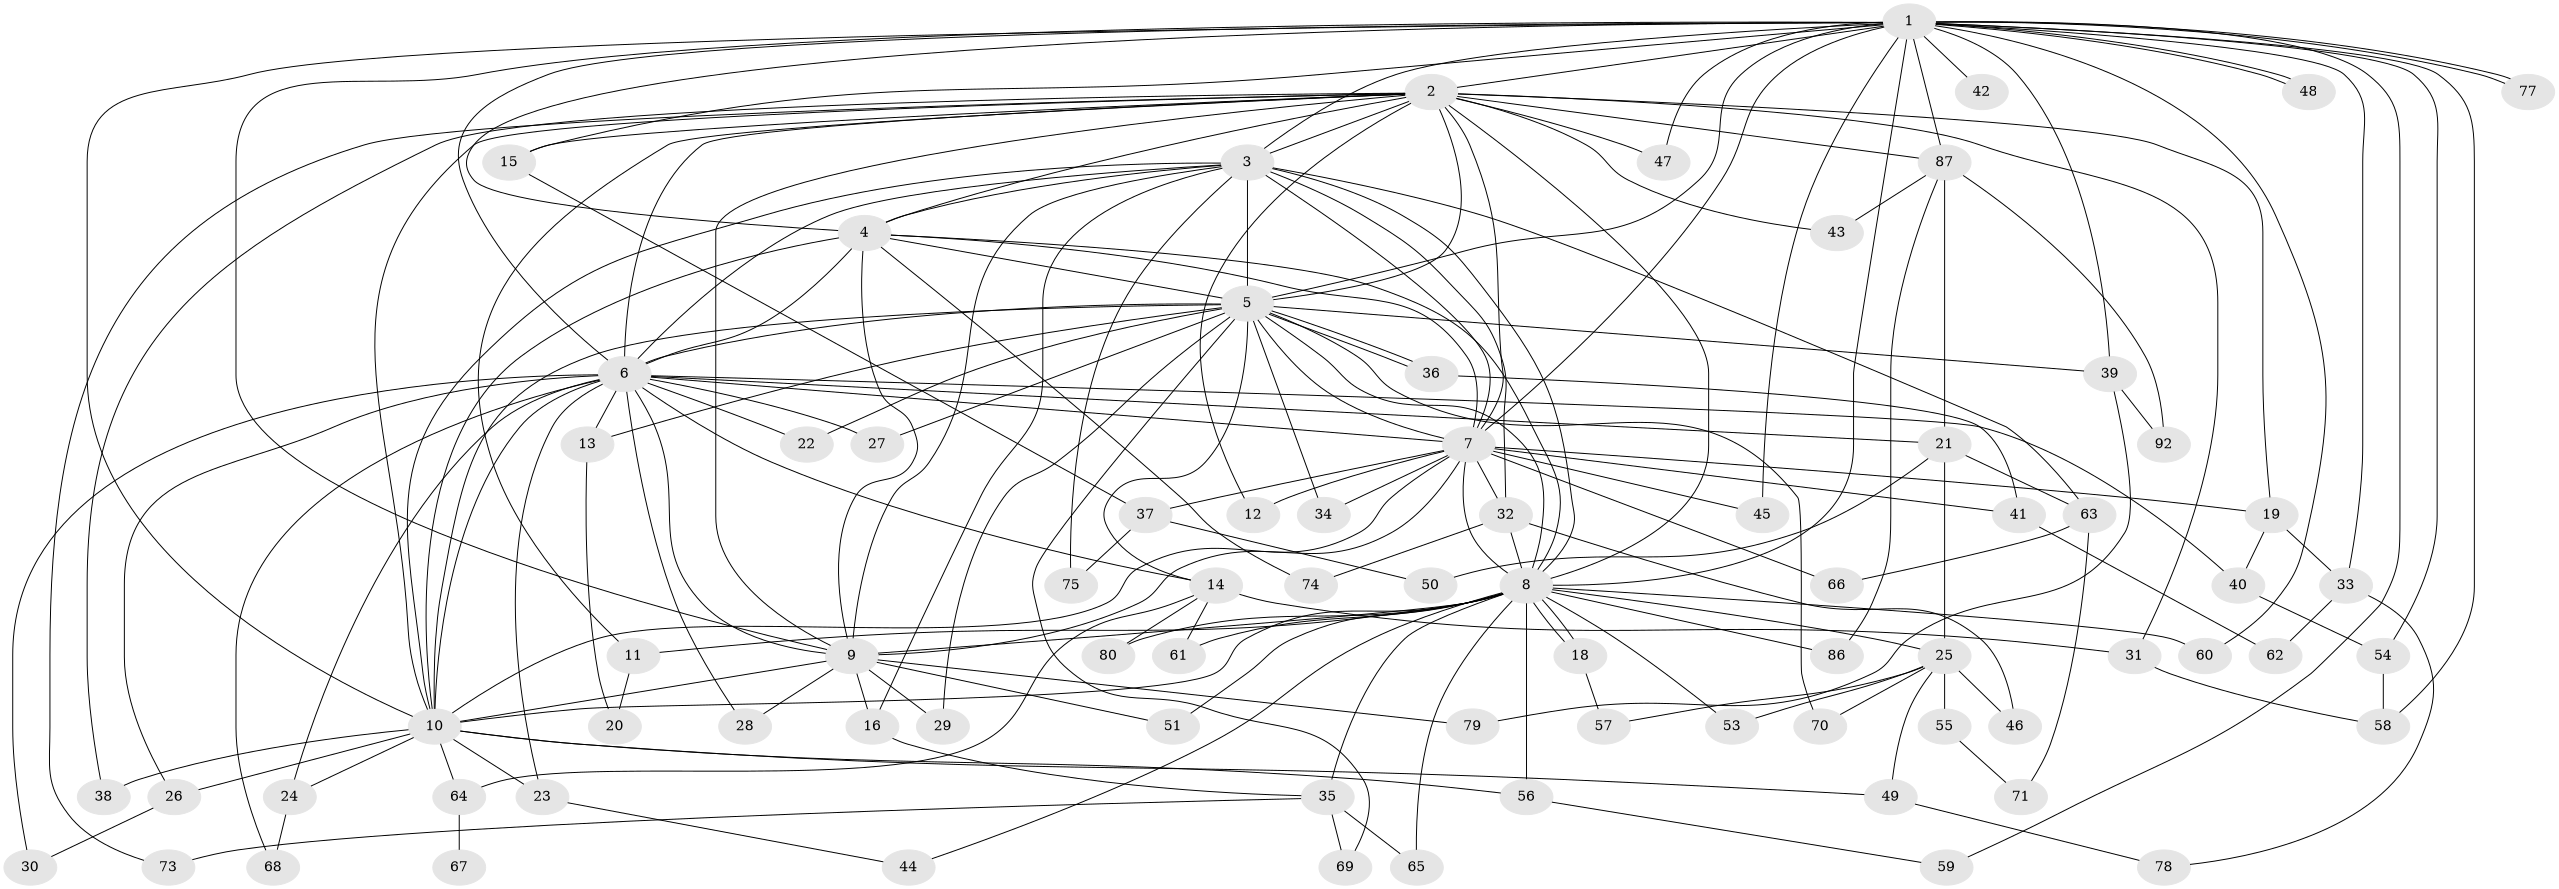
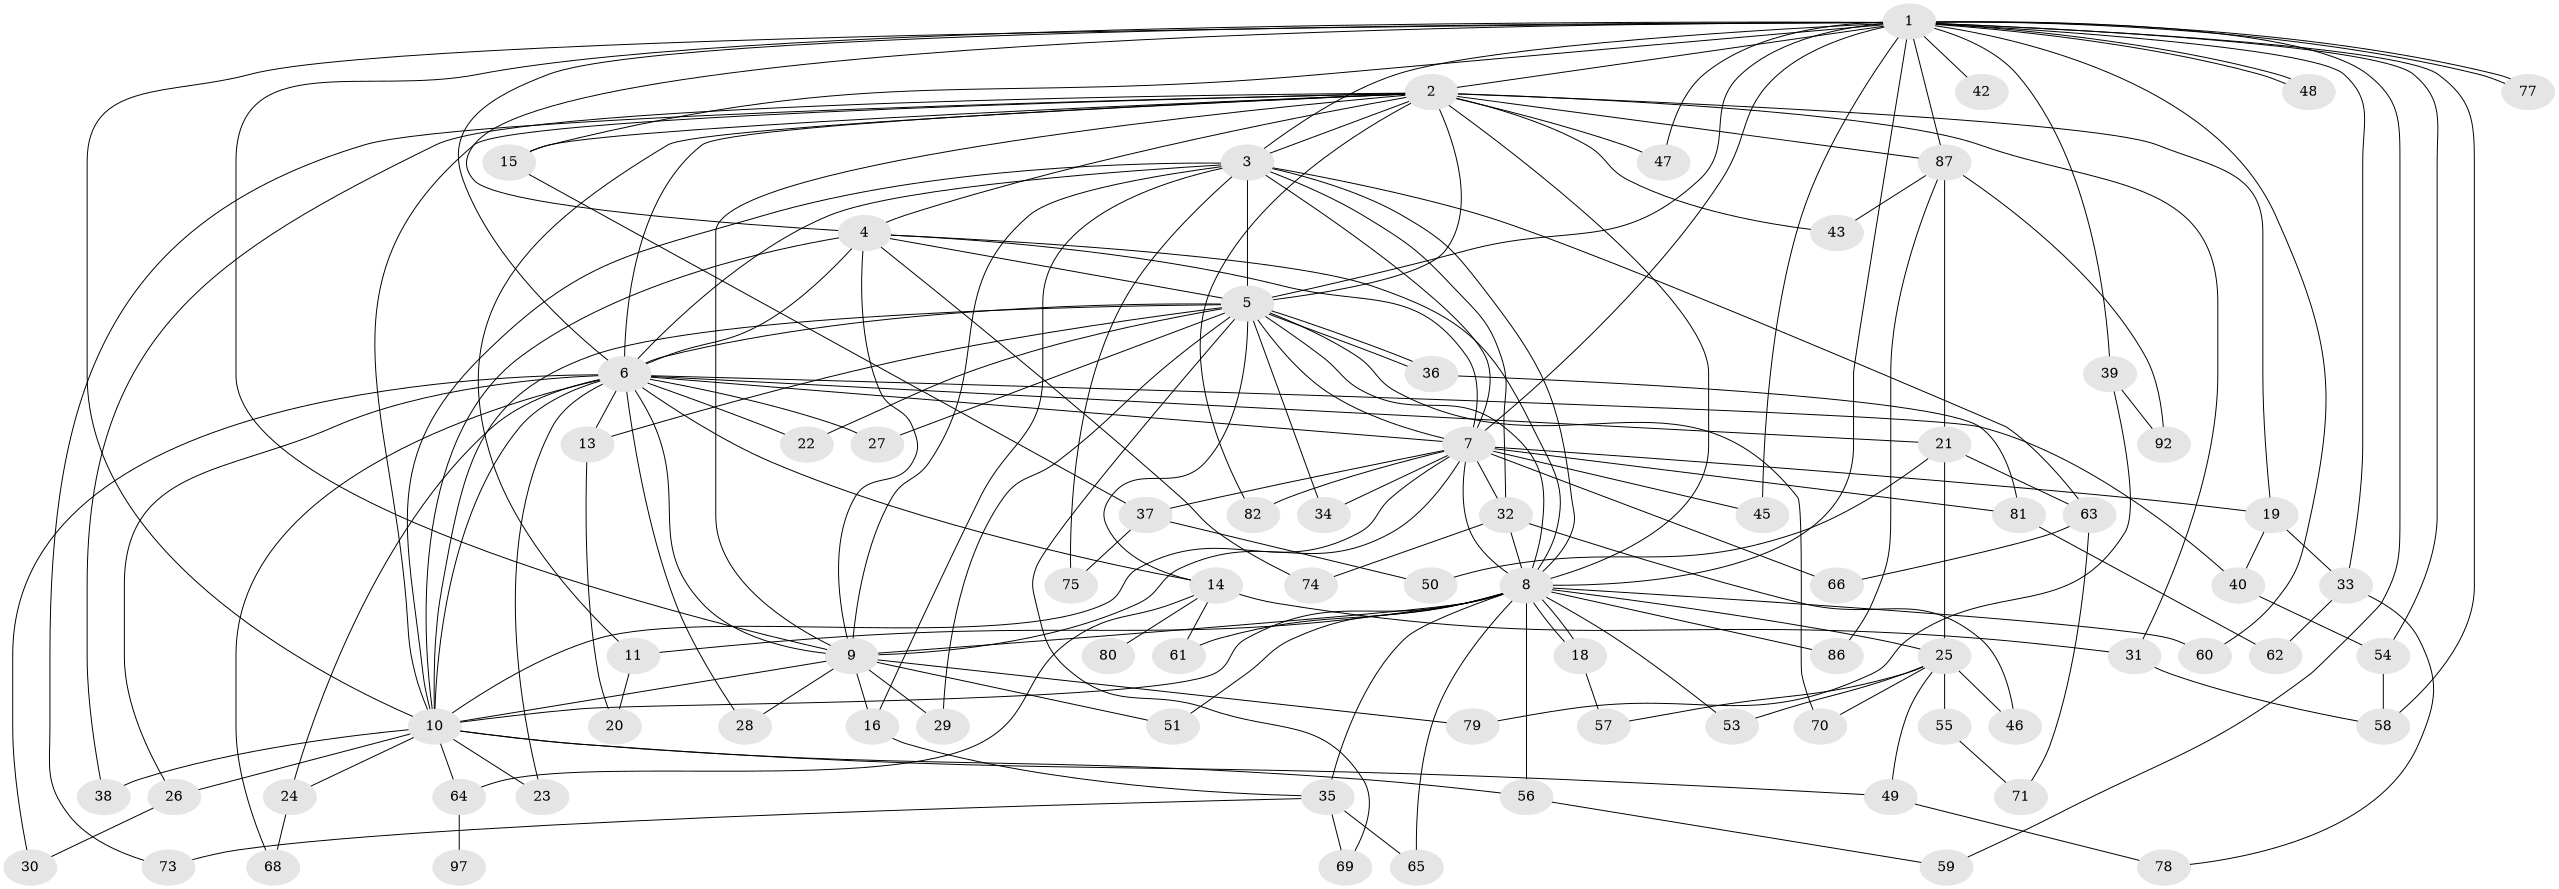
(1052, 185) -> none
(1497, 265) -> none
(1679, 339) -> none
(1253, 515) -> (1253, 515)
(2019, 515) -> (2019, 515)
(1315, 616) -> none
(459, 868) -> (459, 868)
(909, 868) -> none
